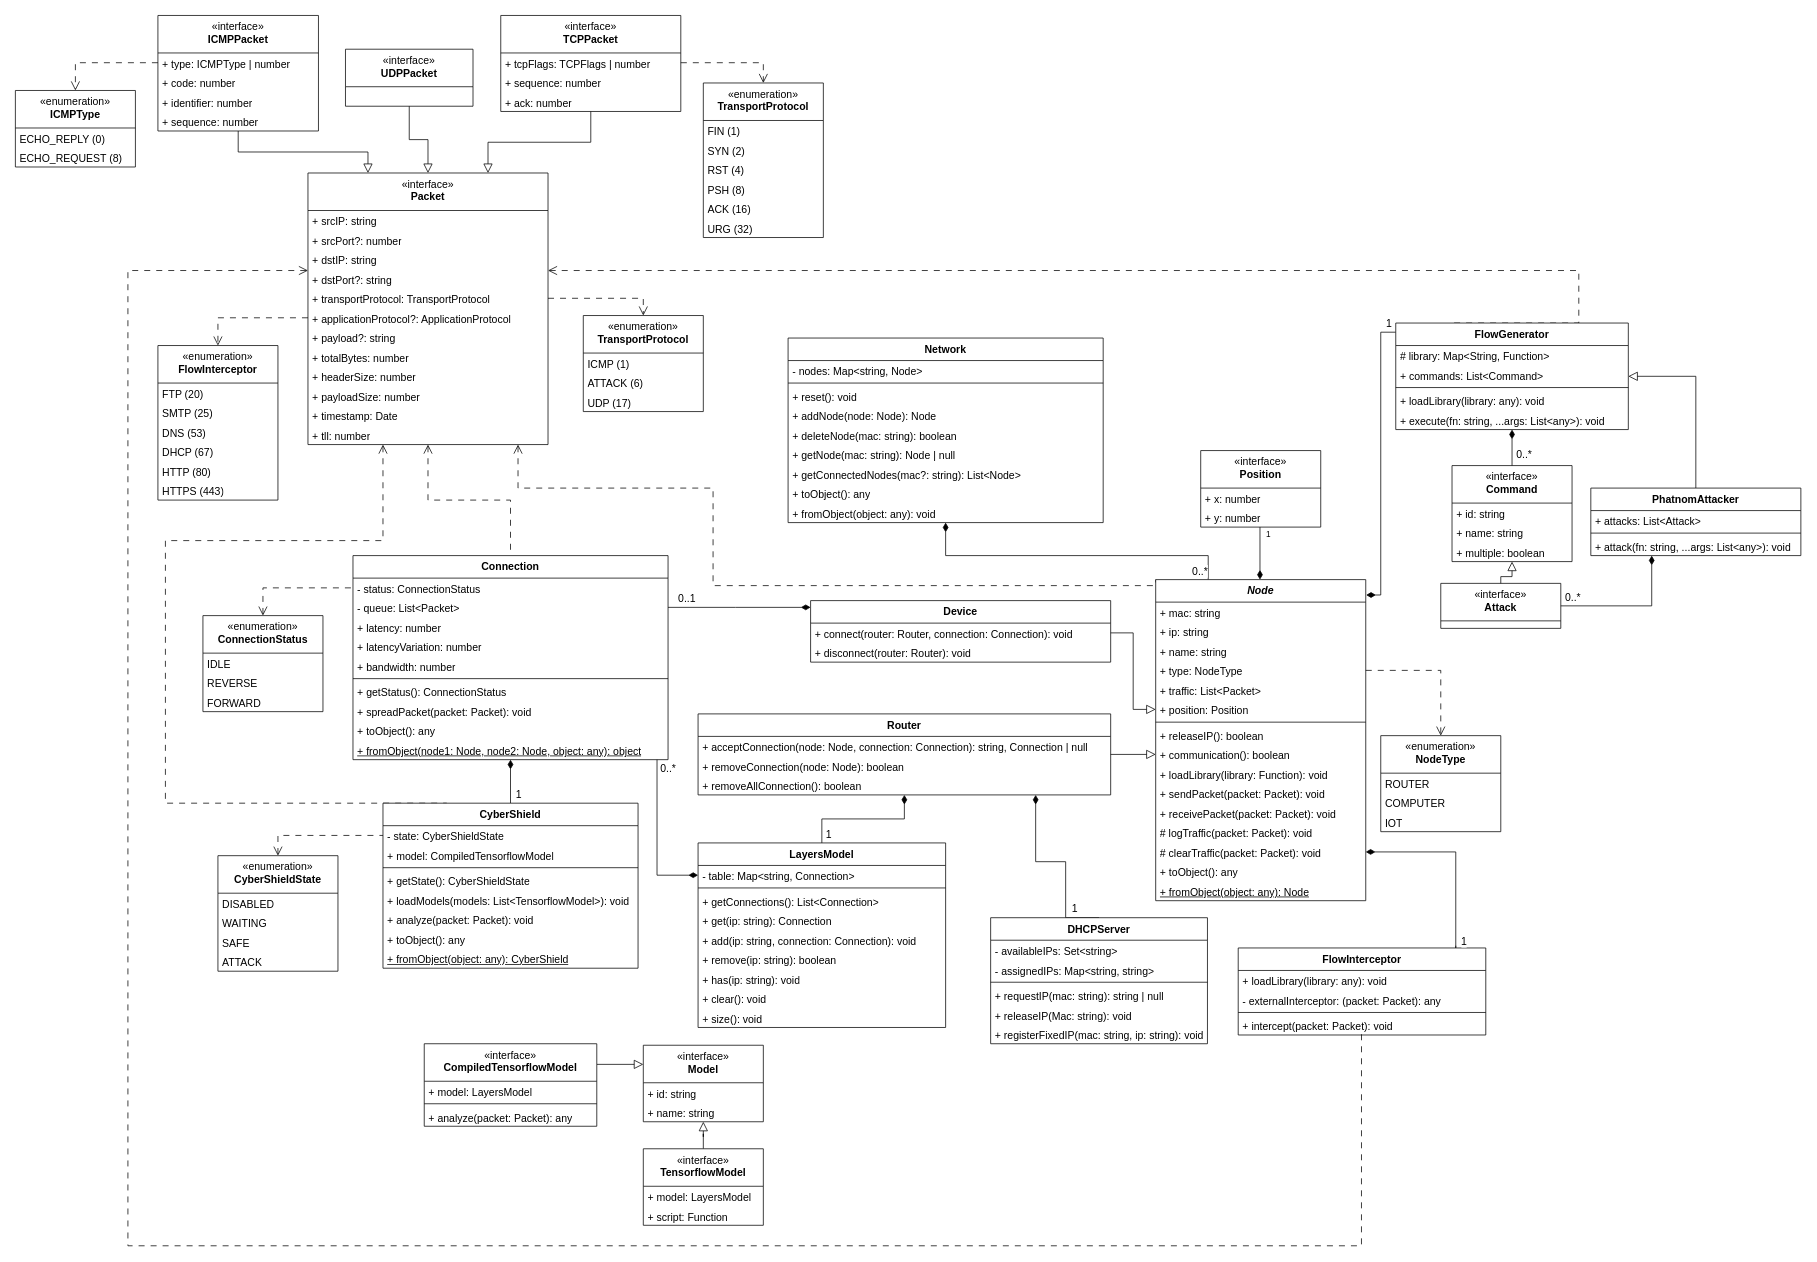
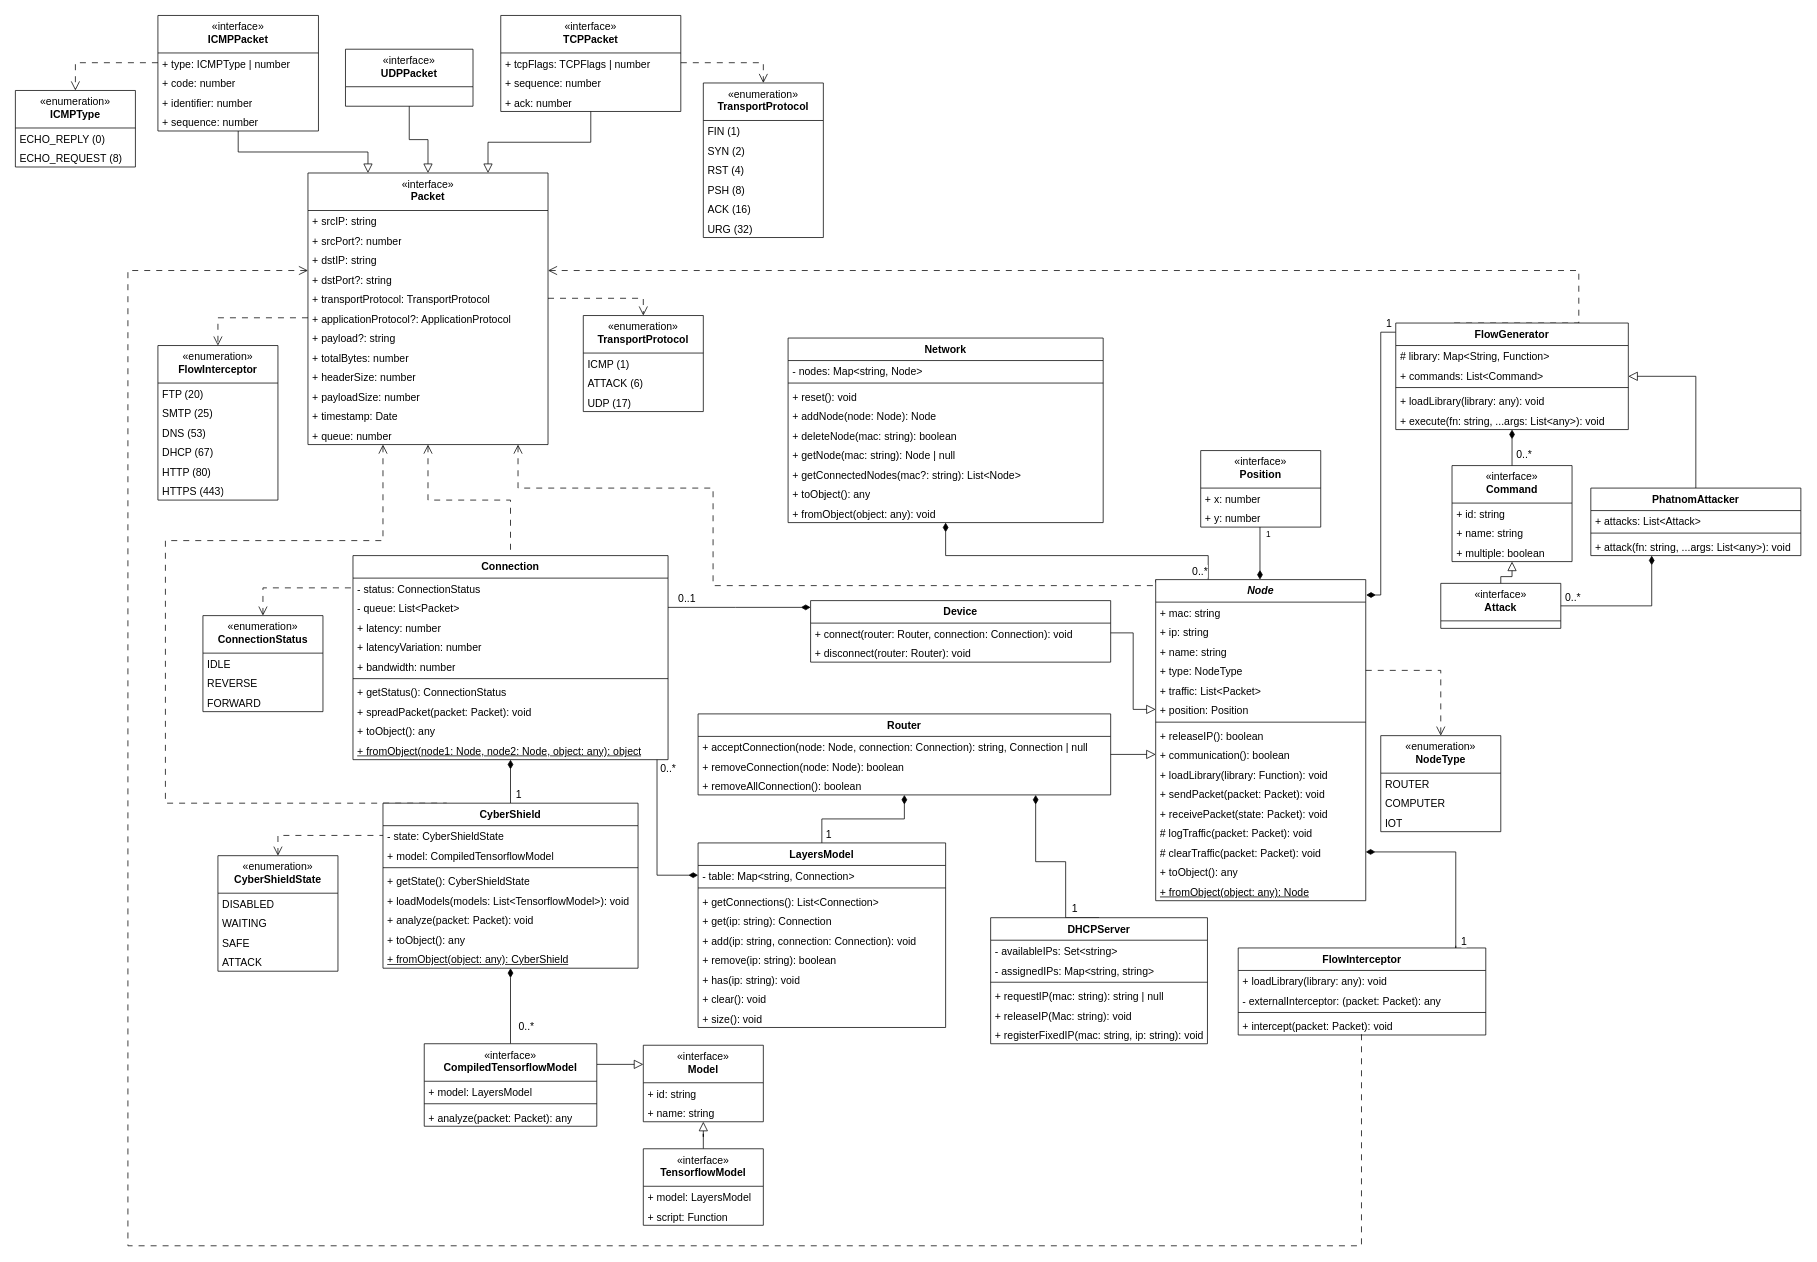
(344, 436) -> (352, 436)
(1259, 814) -> (1256, 814)
none -> (510, 1010)
